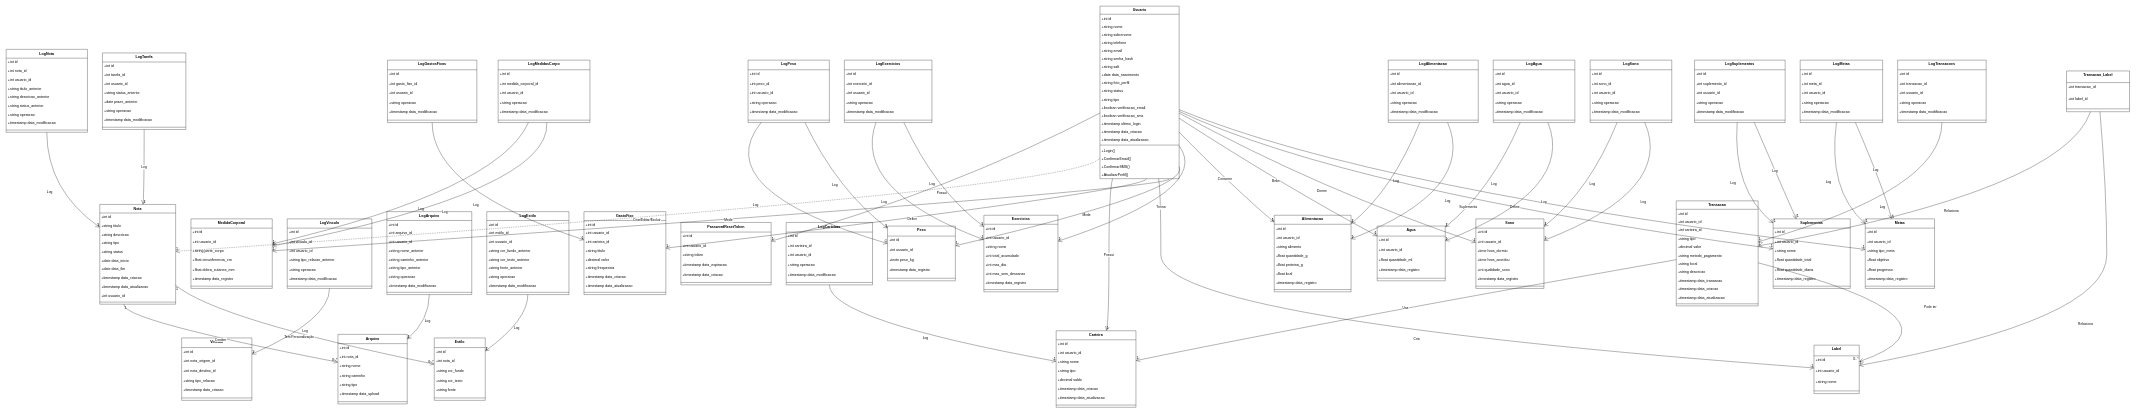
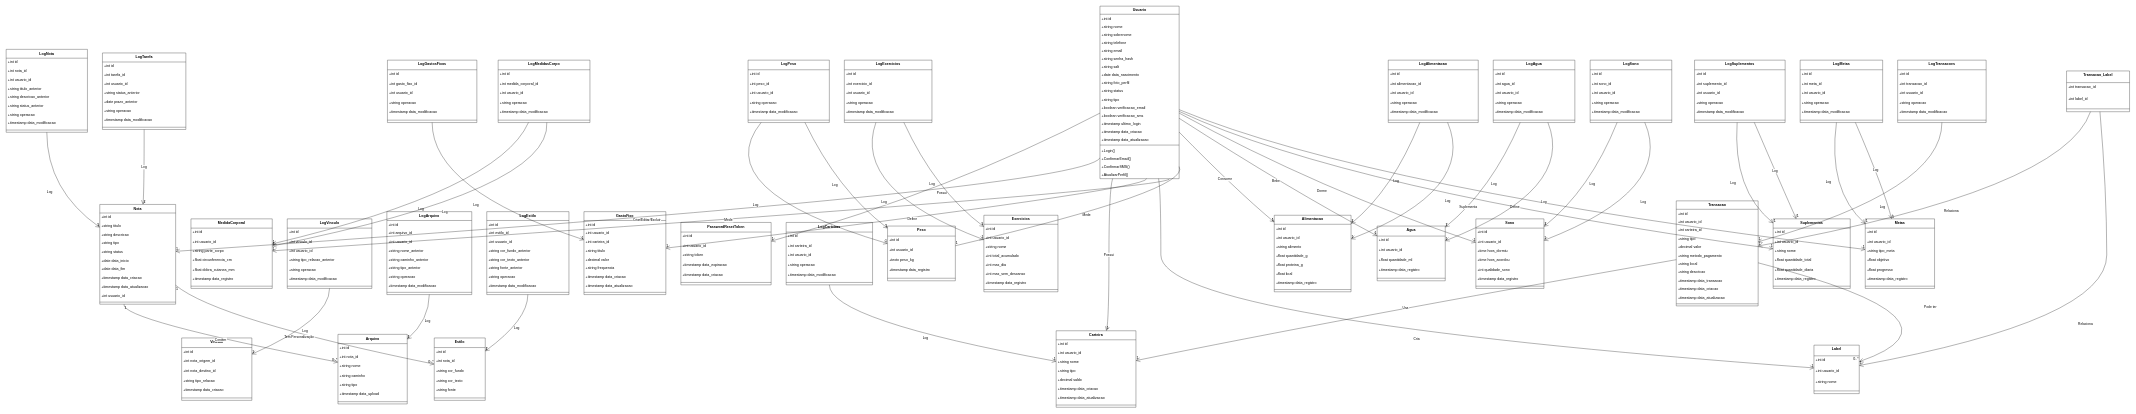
(732, 209) -> (732, 209)
(1061, 240) -> none
(959, 245) -> (959, 245)
